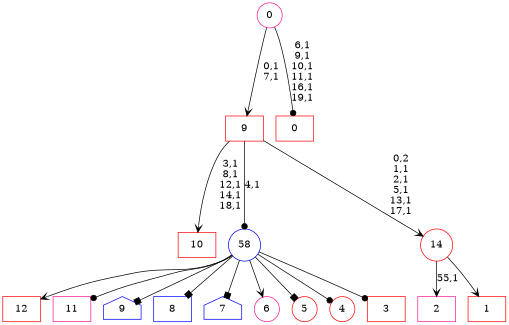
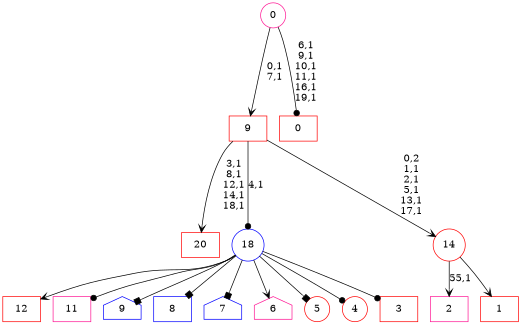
(197, 245) -> (201, 245)
(245, 245) -> (248, 245)
(267, 309) -> (273, 309)
